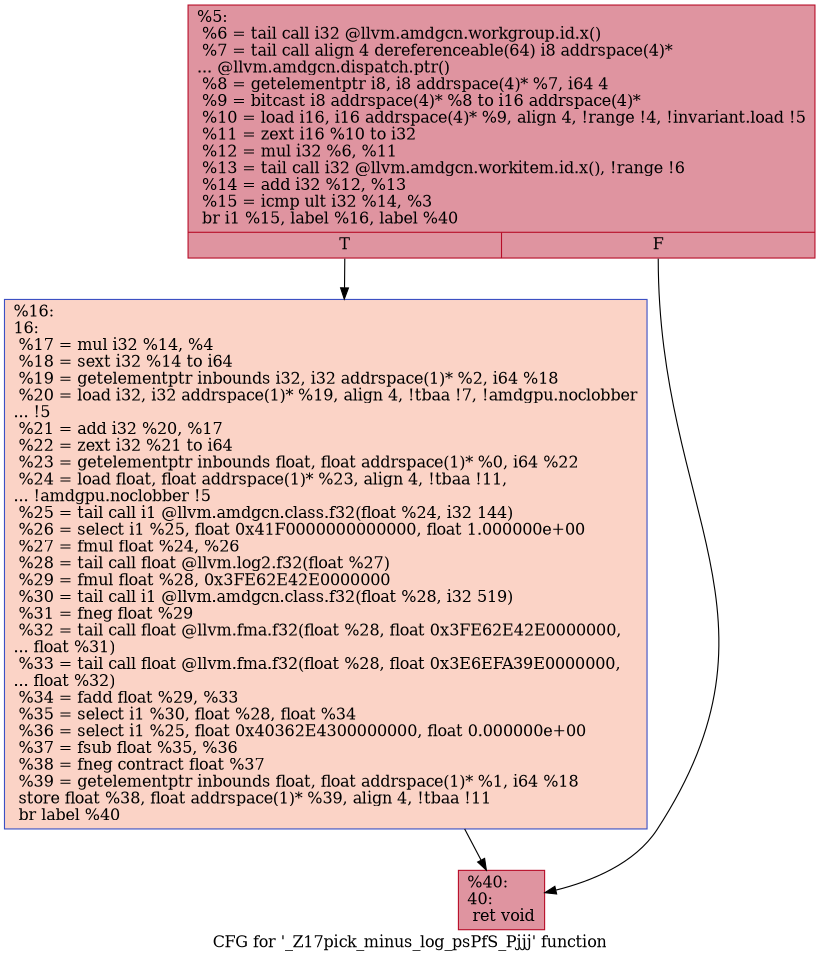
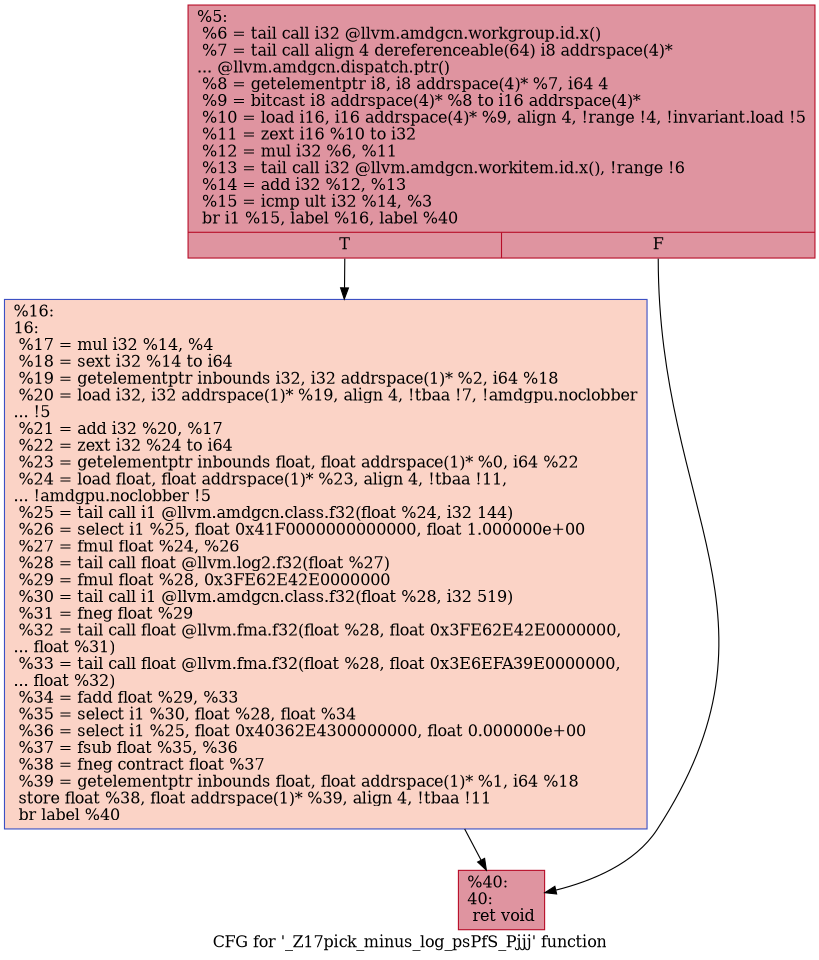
(123, 446) -> (123, 446)
